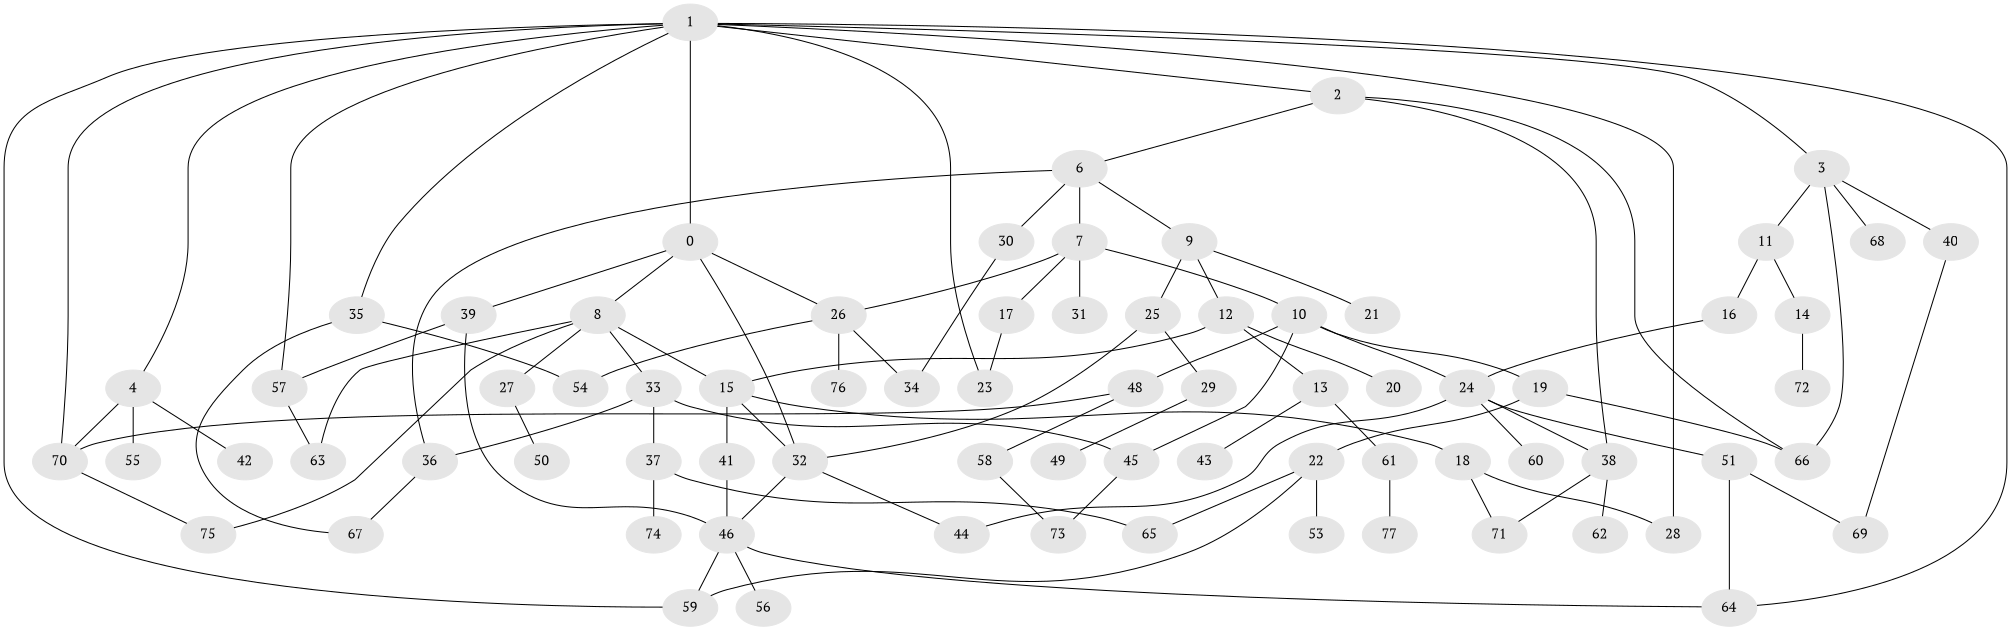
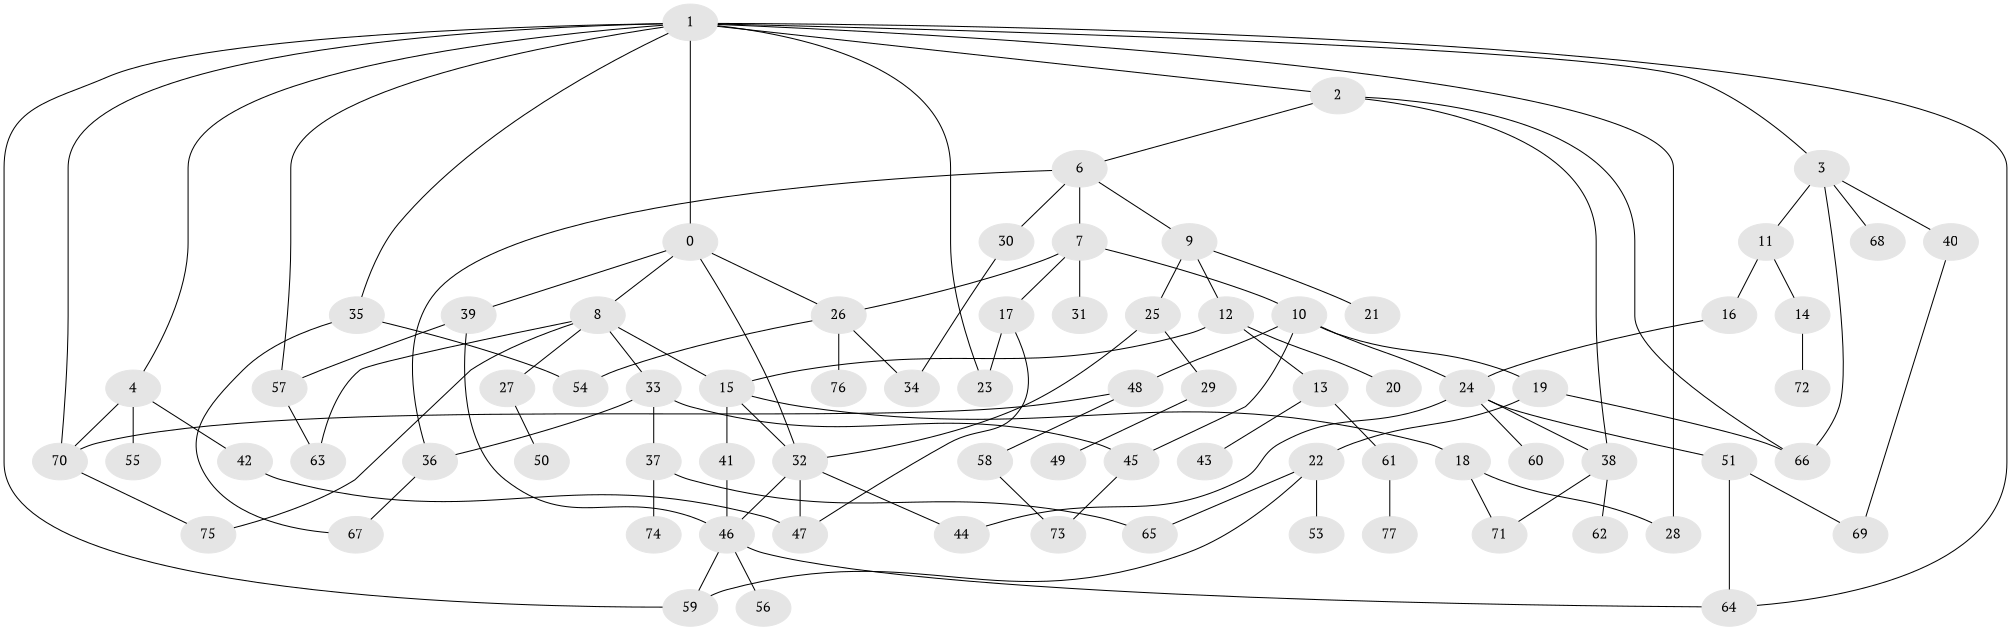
none -> (800, 535)
